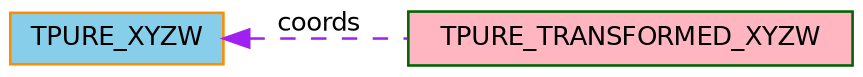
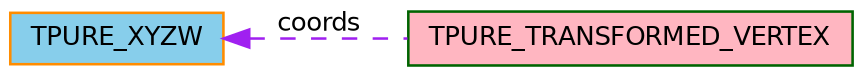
(630, 39) -> (630, 39)
